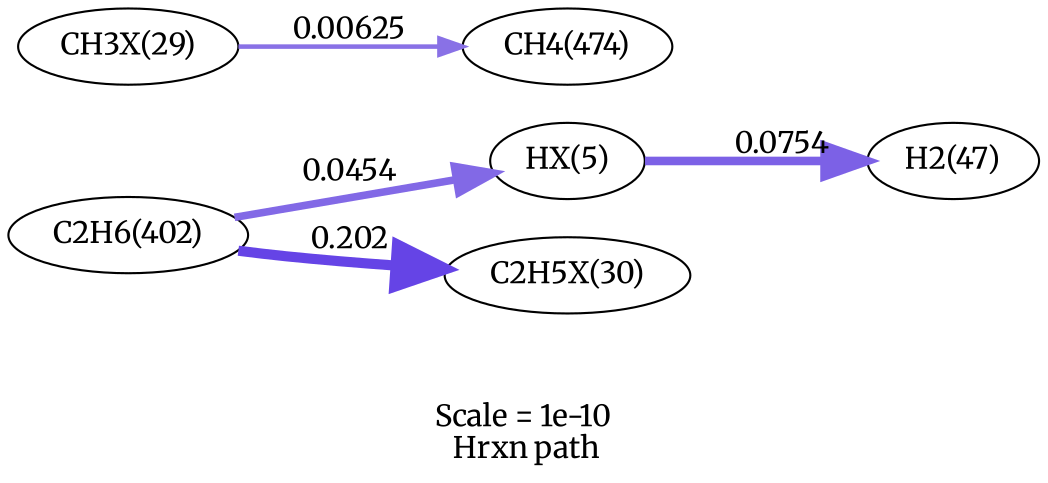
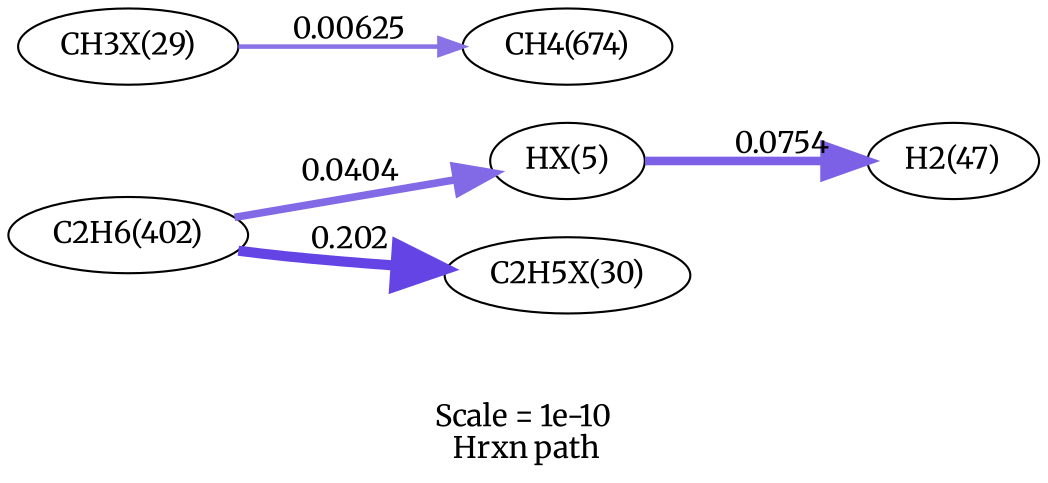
(567, 47) -> (567, 47)
(346, 173) -> (346, 173)
